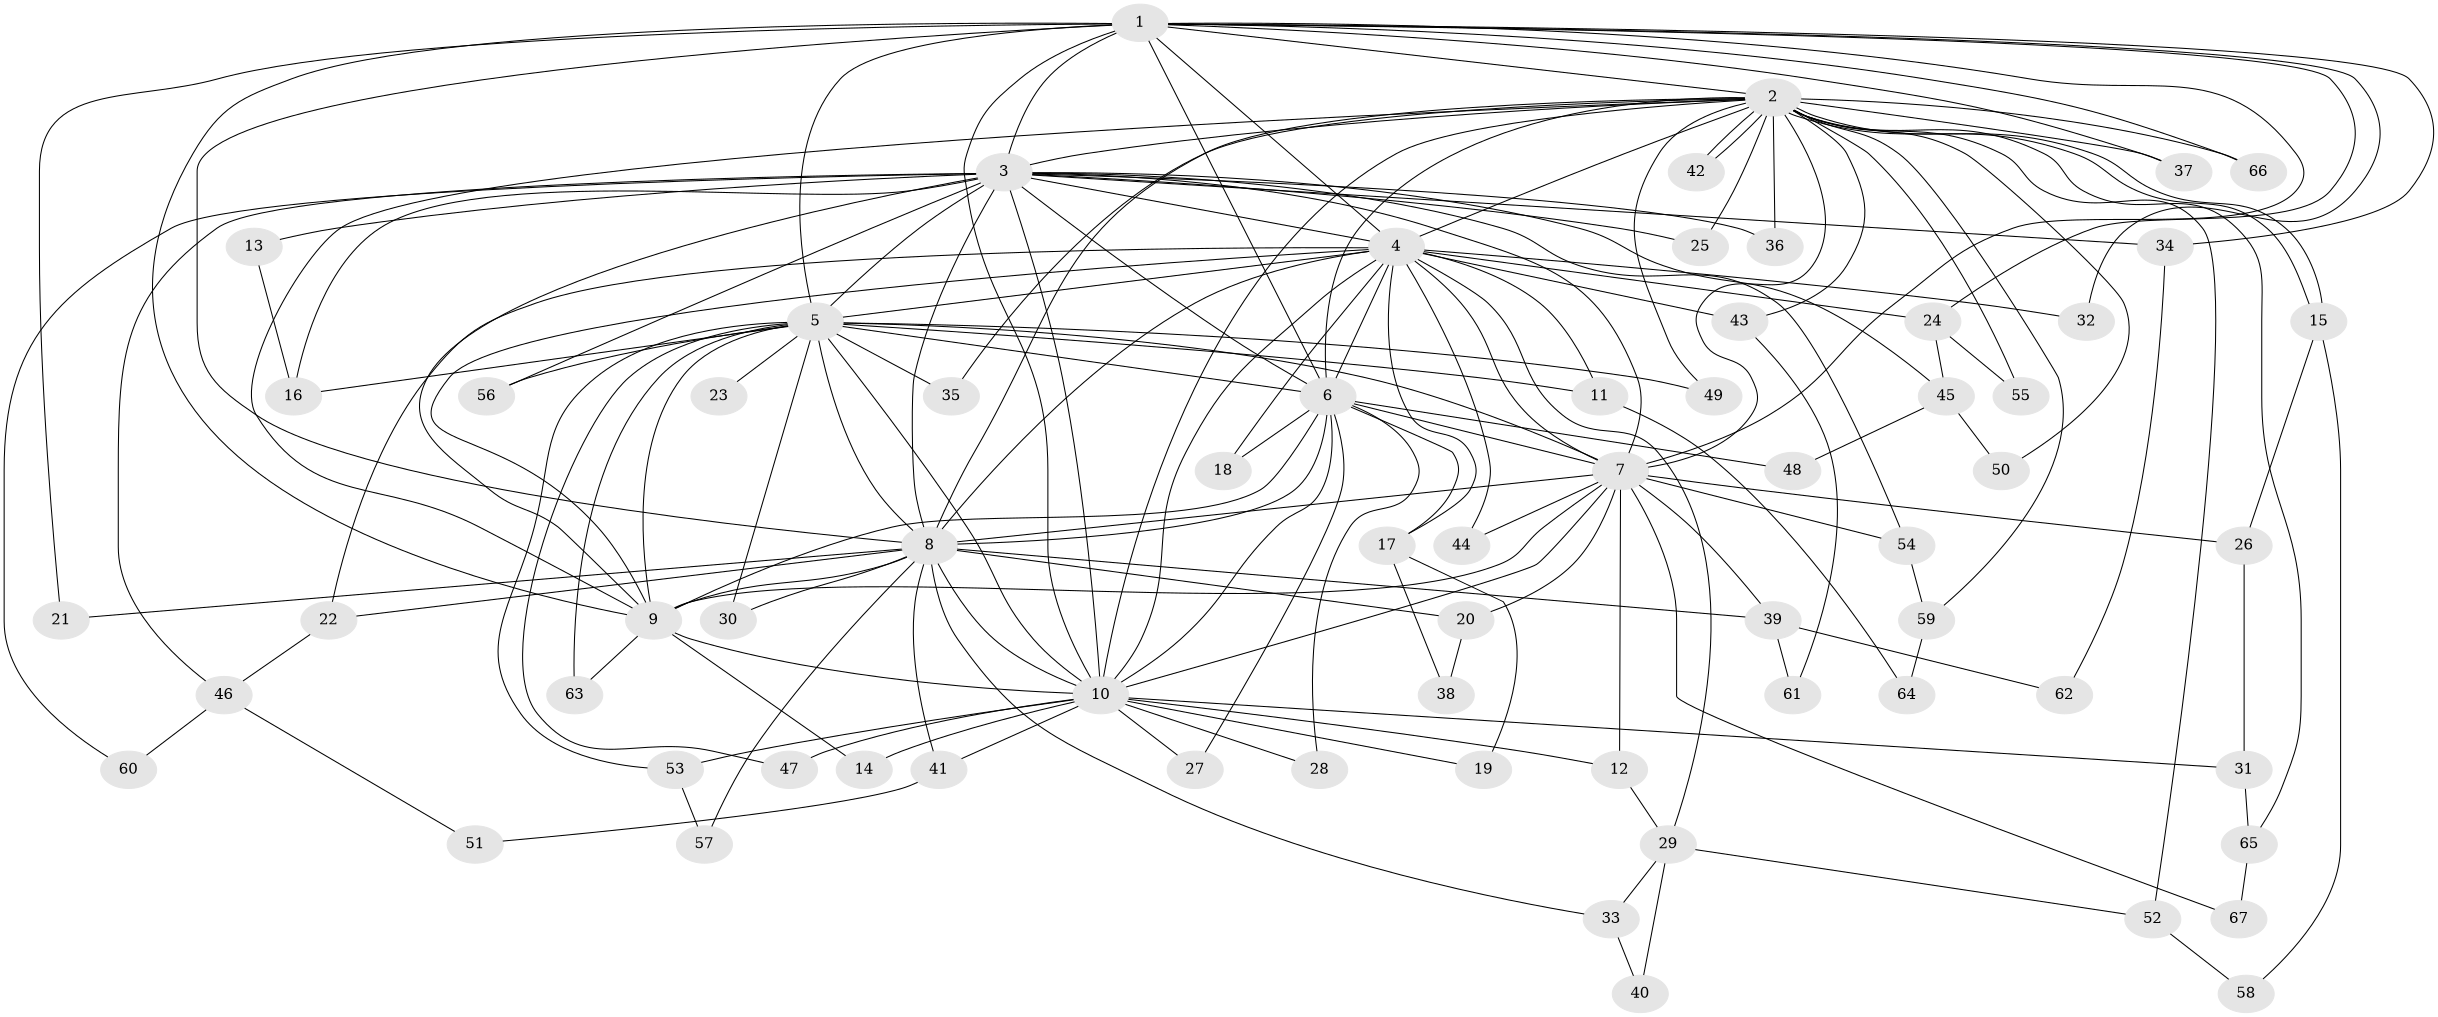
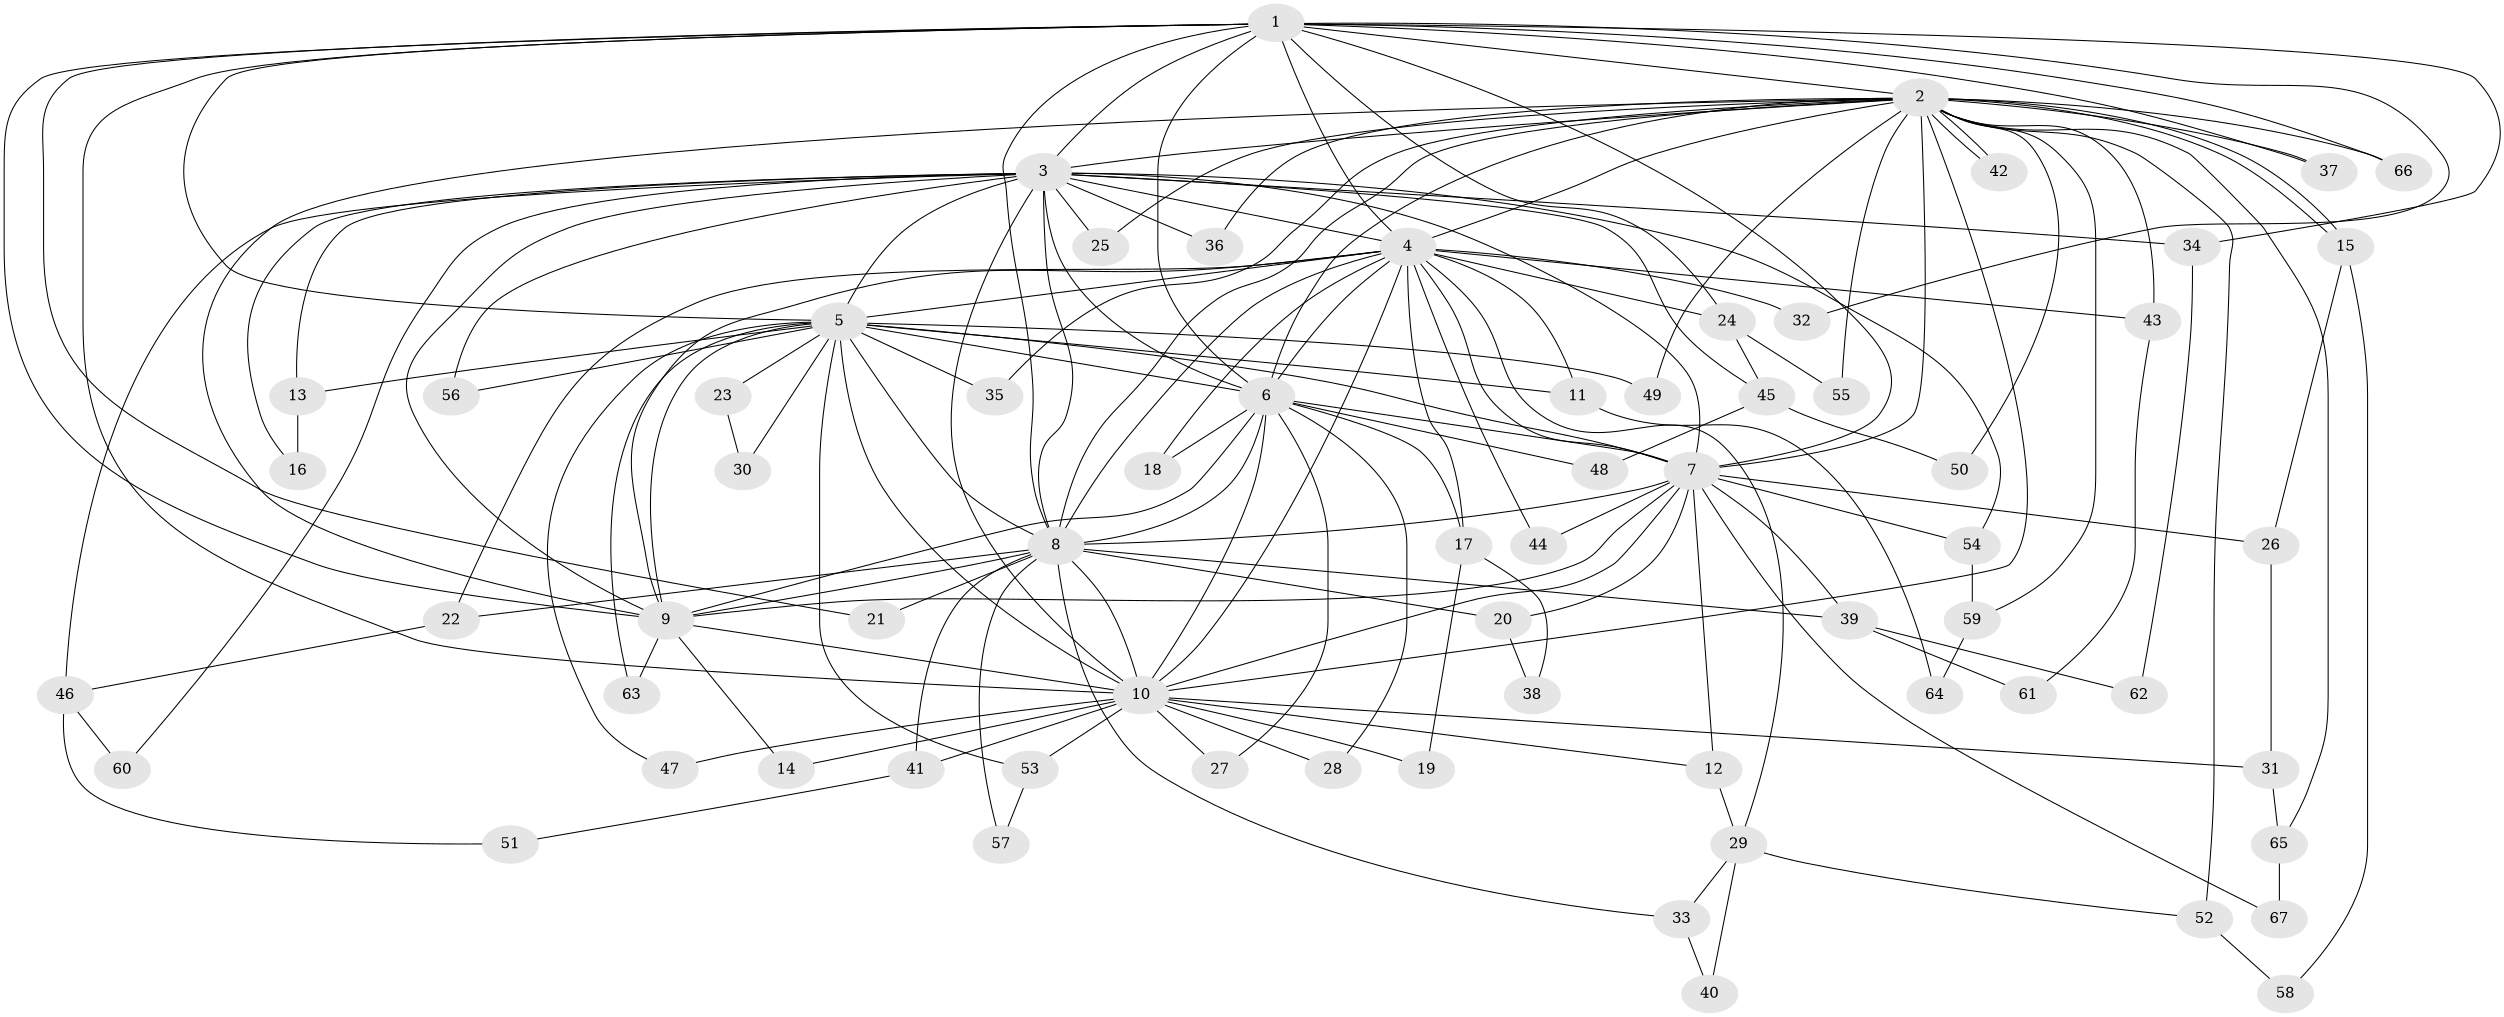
(543, 361) -> (568, 357)
(829, 583) -> (733, 434)
